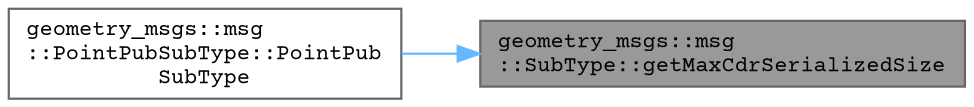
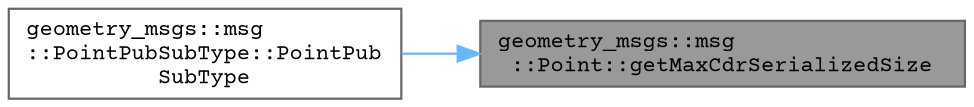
(723, 54) -> (723, 54)
